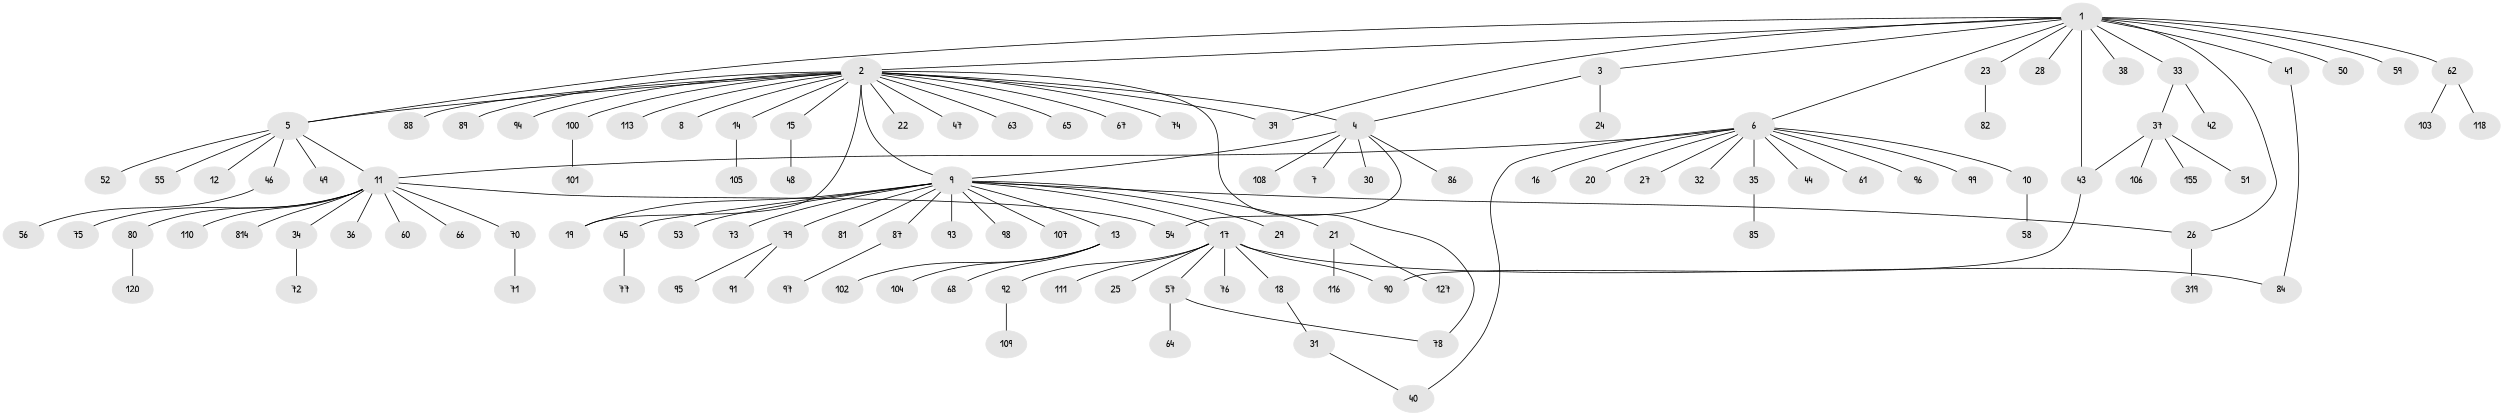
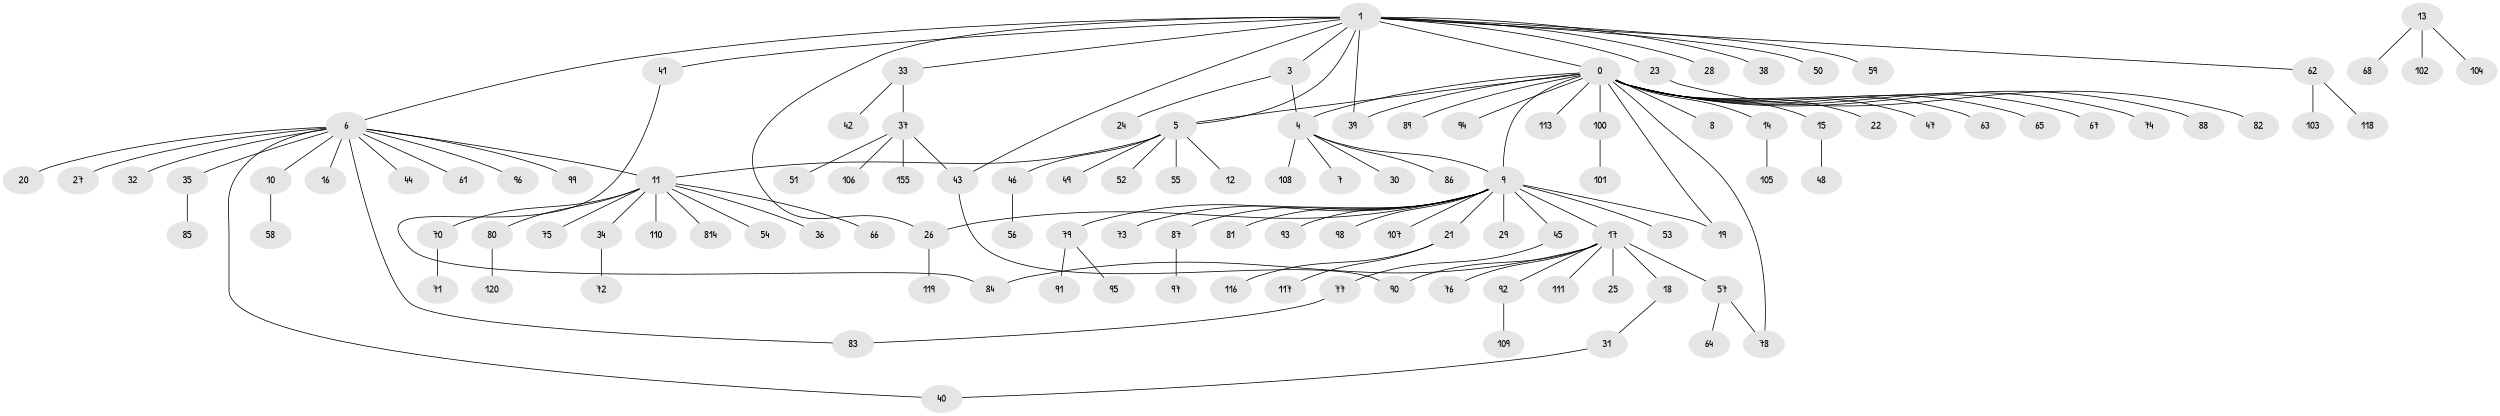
(861, 71) -> (1600, 71)
(1026, 201) -> none
(1349, 212) -> none
(406, 235) -> none
(1443, 290) -> (1285, 290)
(2192, 290) -> (929, 290)
none -> (853, 344)
